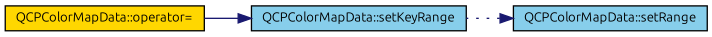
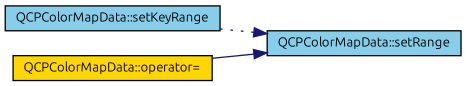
(221, 18) -> (233, 56)
